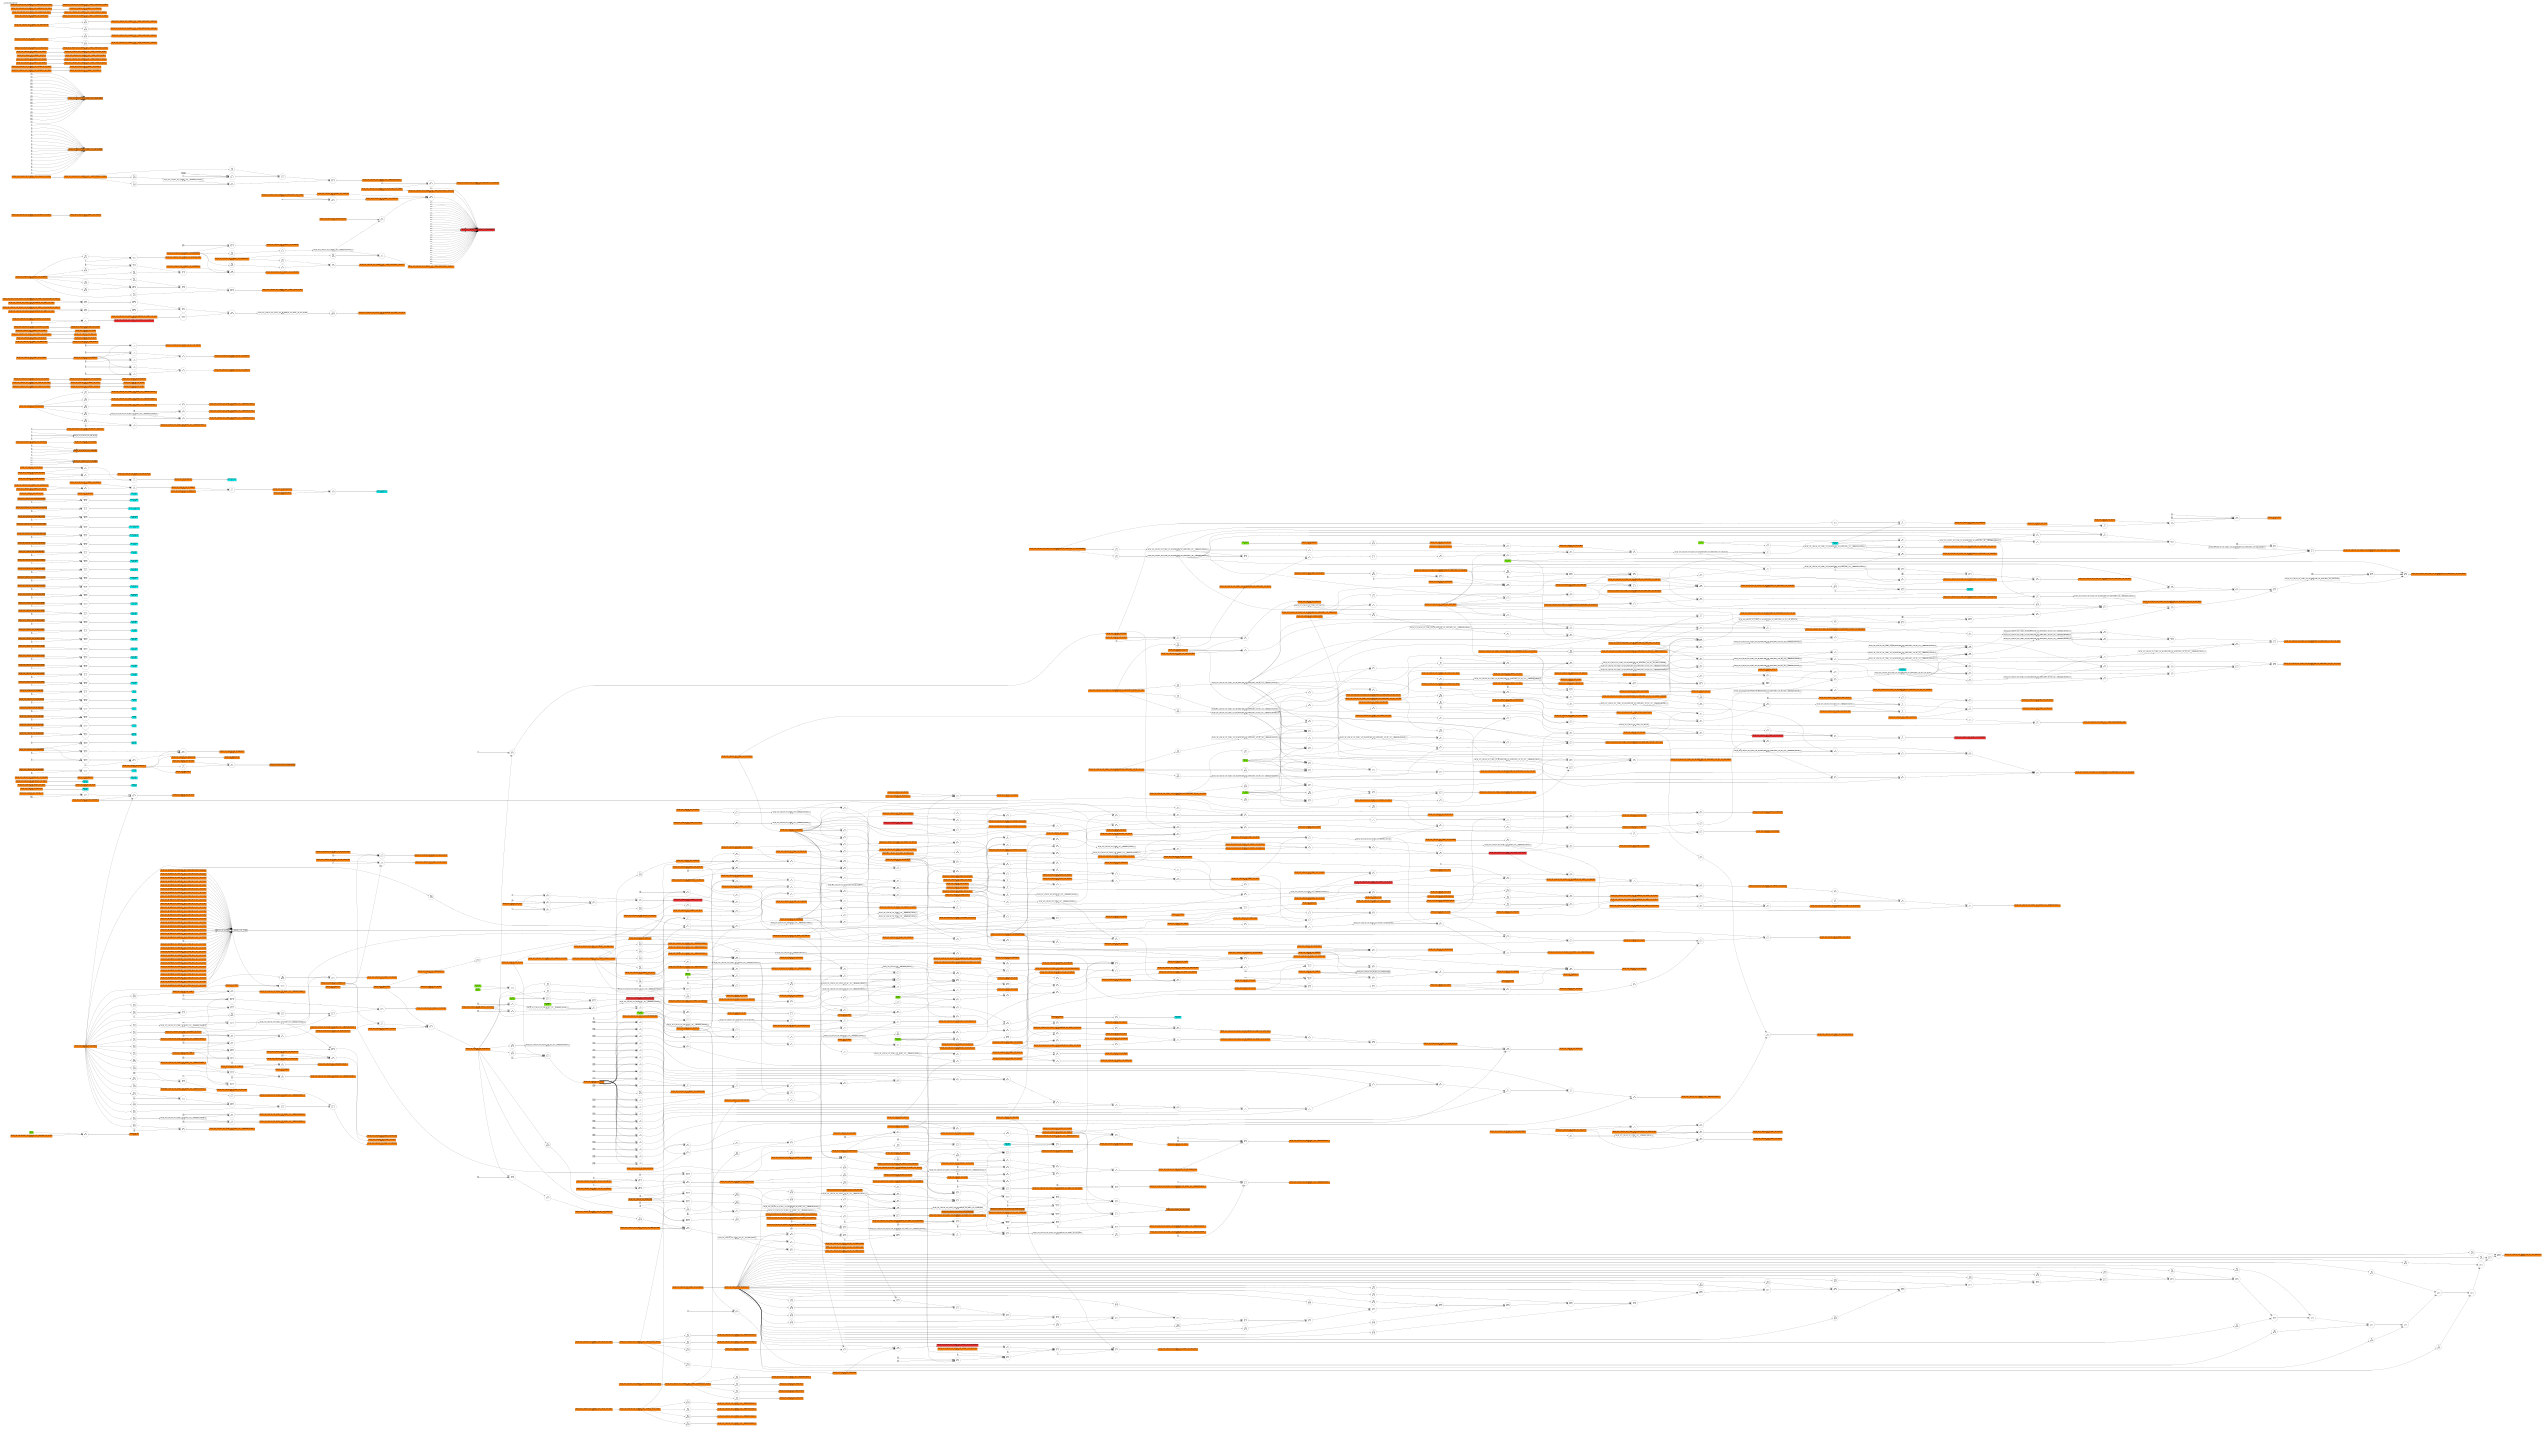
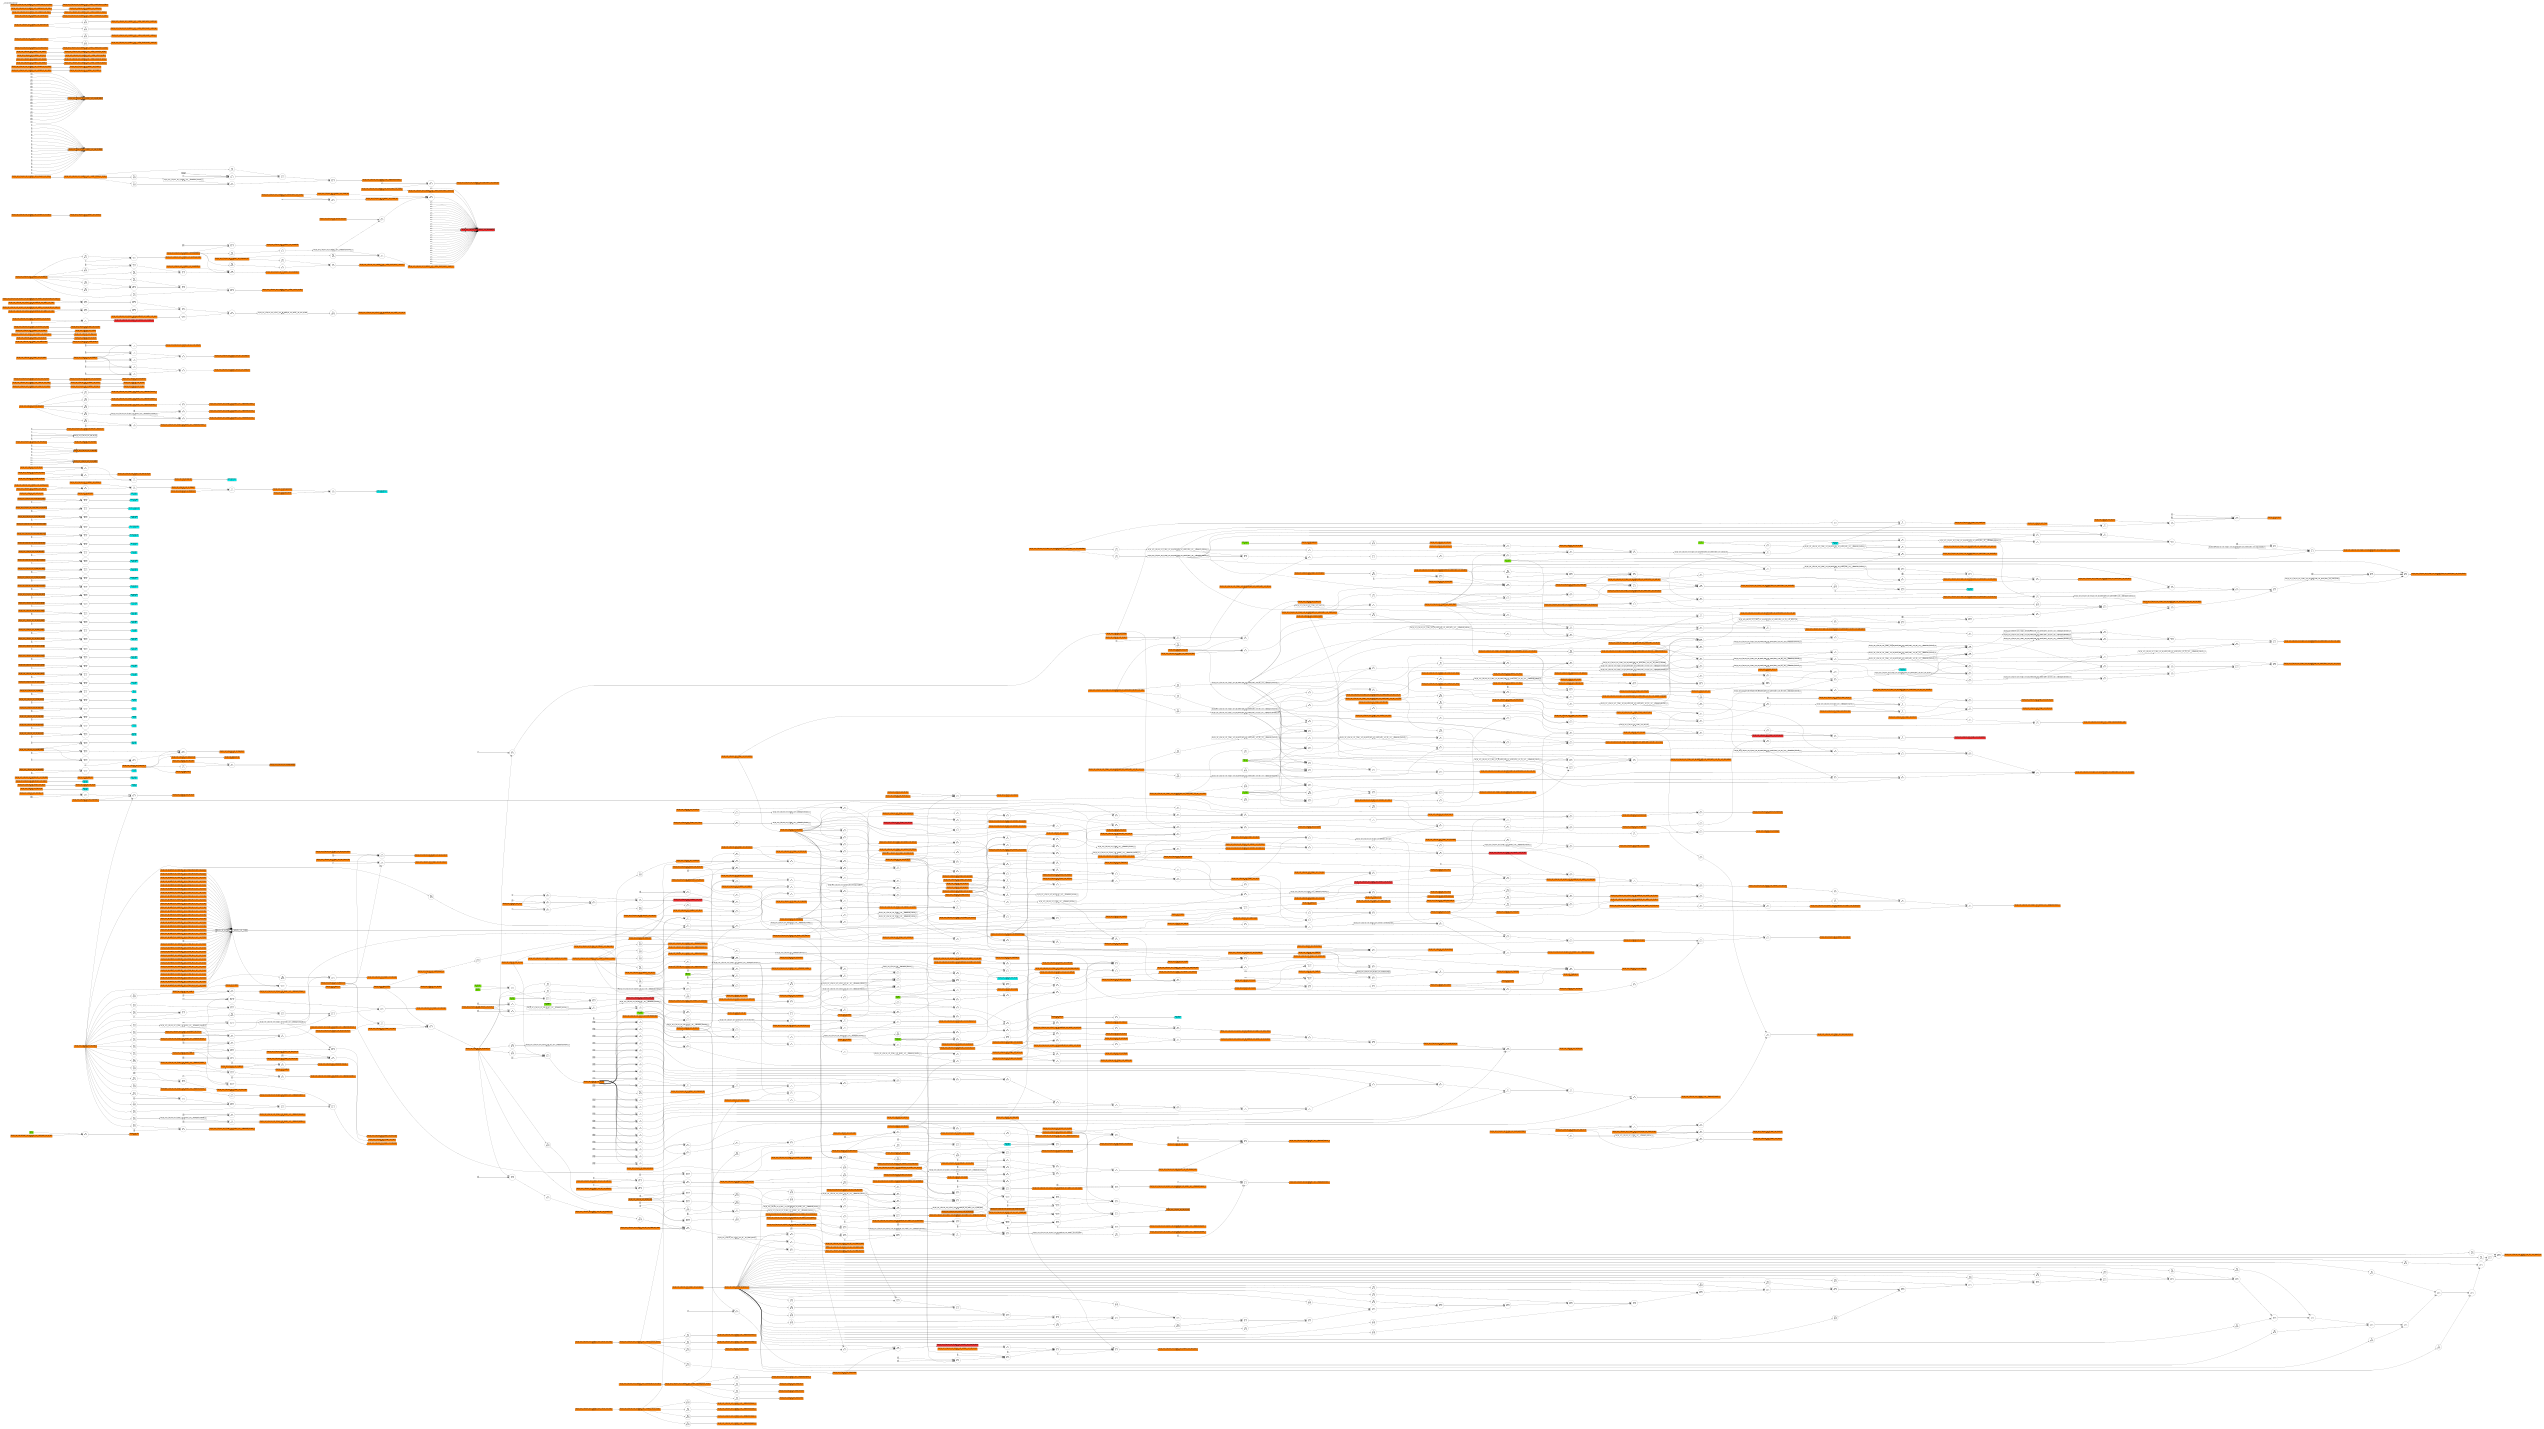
(1008, 979) -> (1008, 979)
